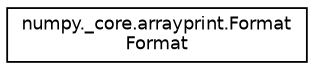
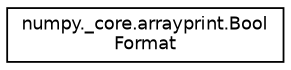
(157, 35) -> (145, 35)
